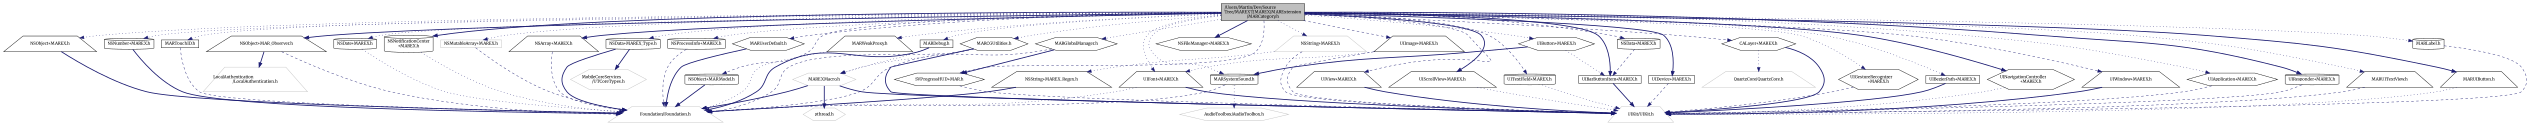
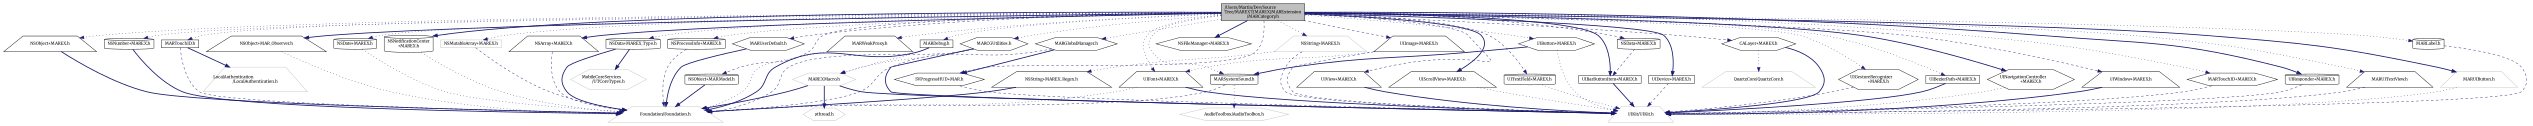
(262, 57) -> (207, 57)
(1583, 62) -> (1574, 91)
(2232, 79) -> (2232, 79)
(2479, 79) -> (2479, 79)
(445, 102) -> (445, 102)
